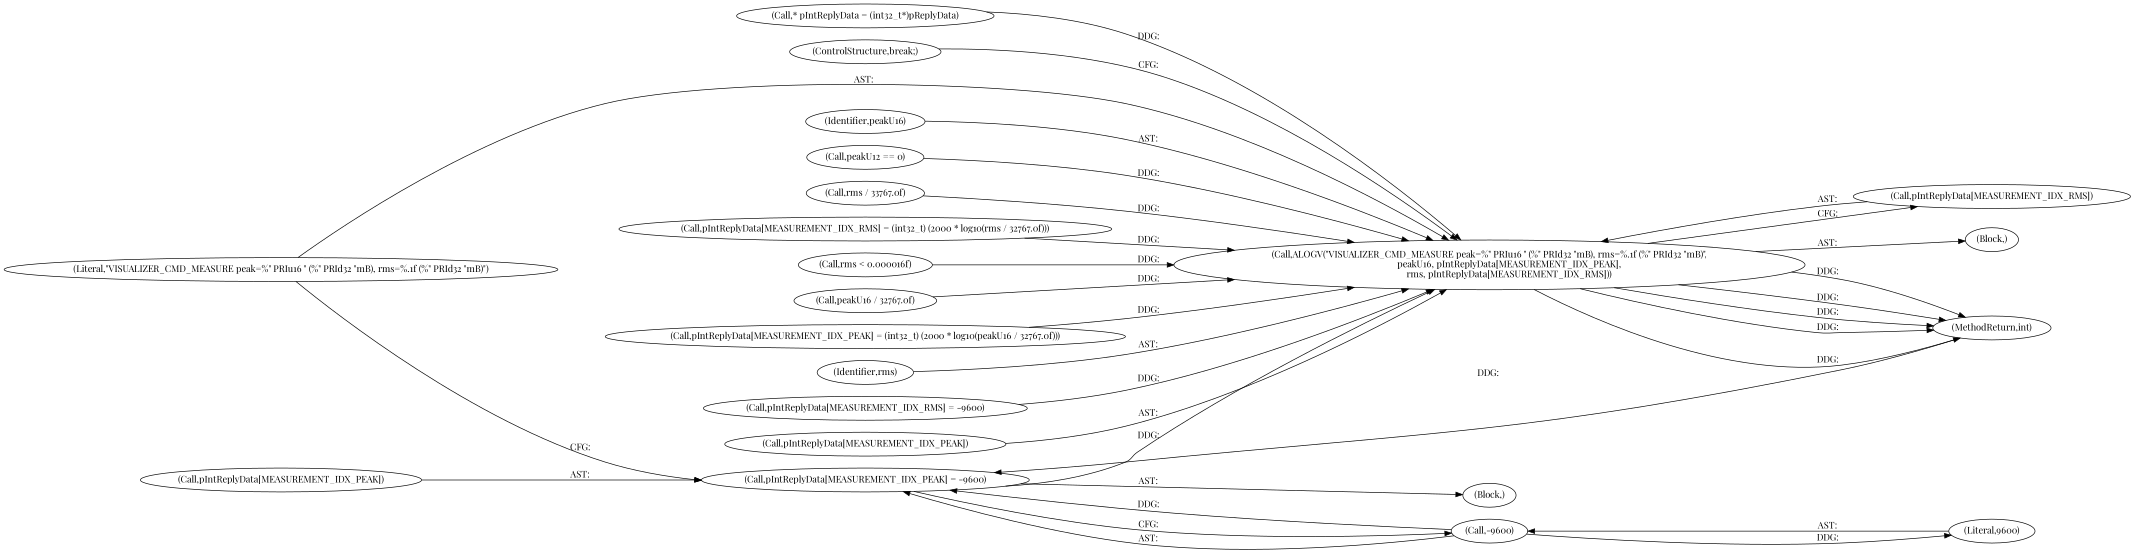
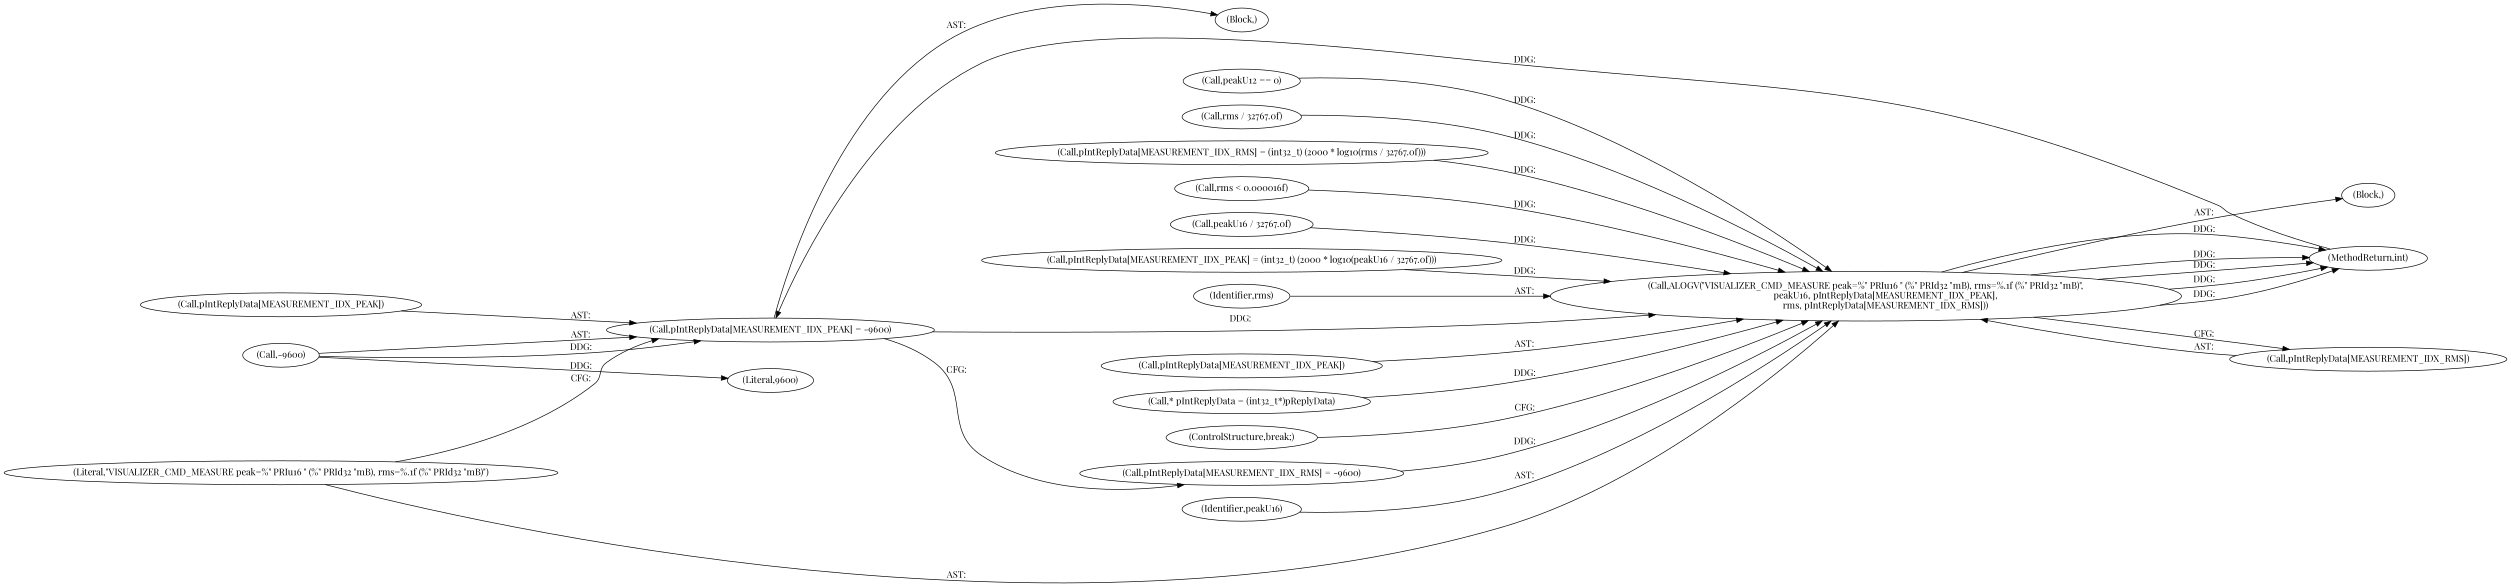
(865, 193) -> (1242, 117)
(1742, 531) -> none
(1178, 533) -> (998, 465)
